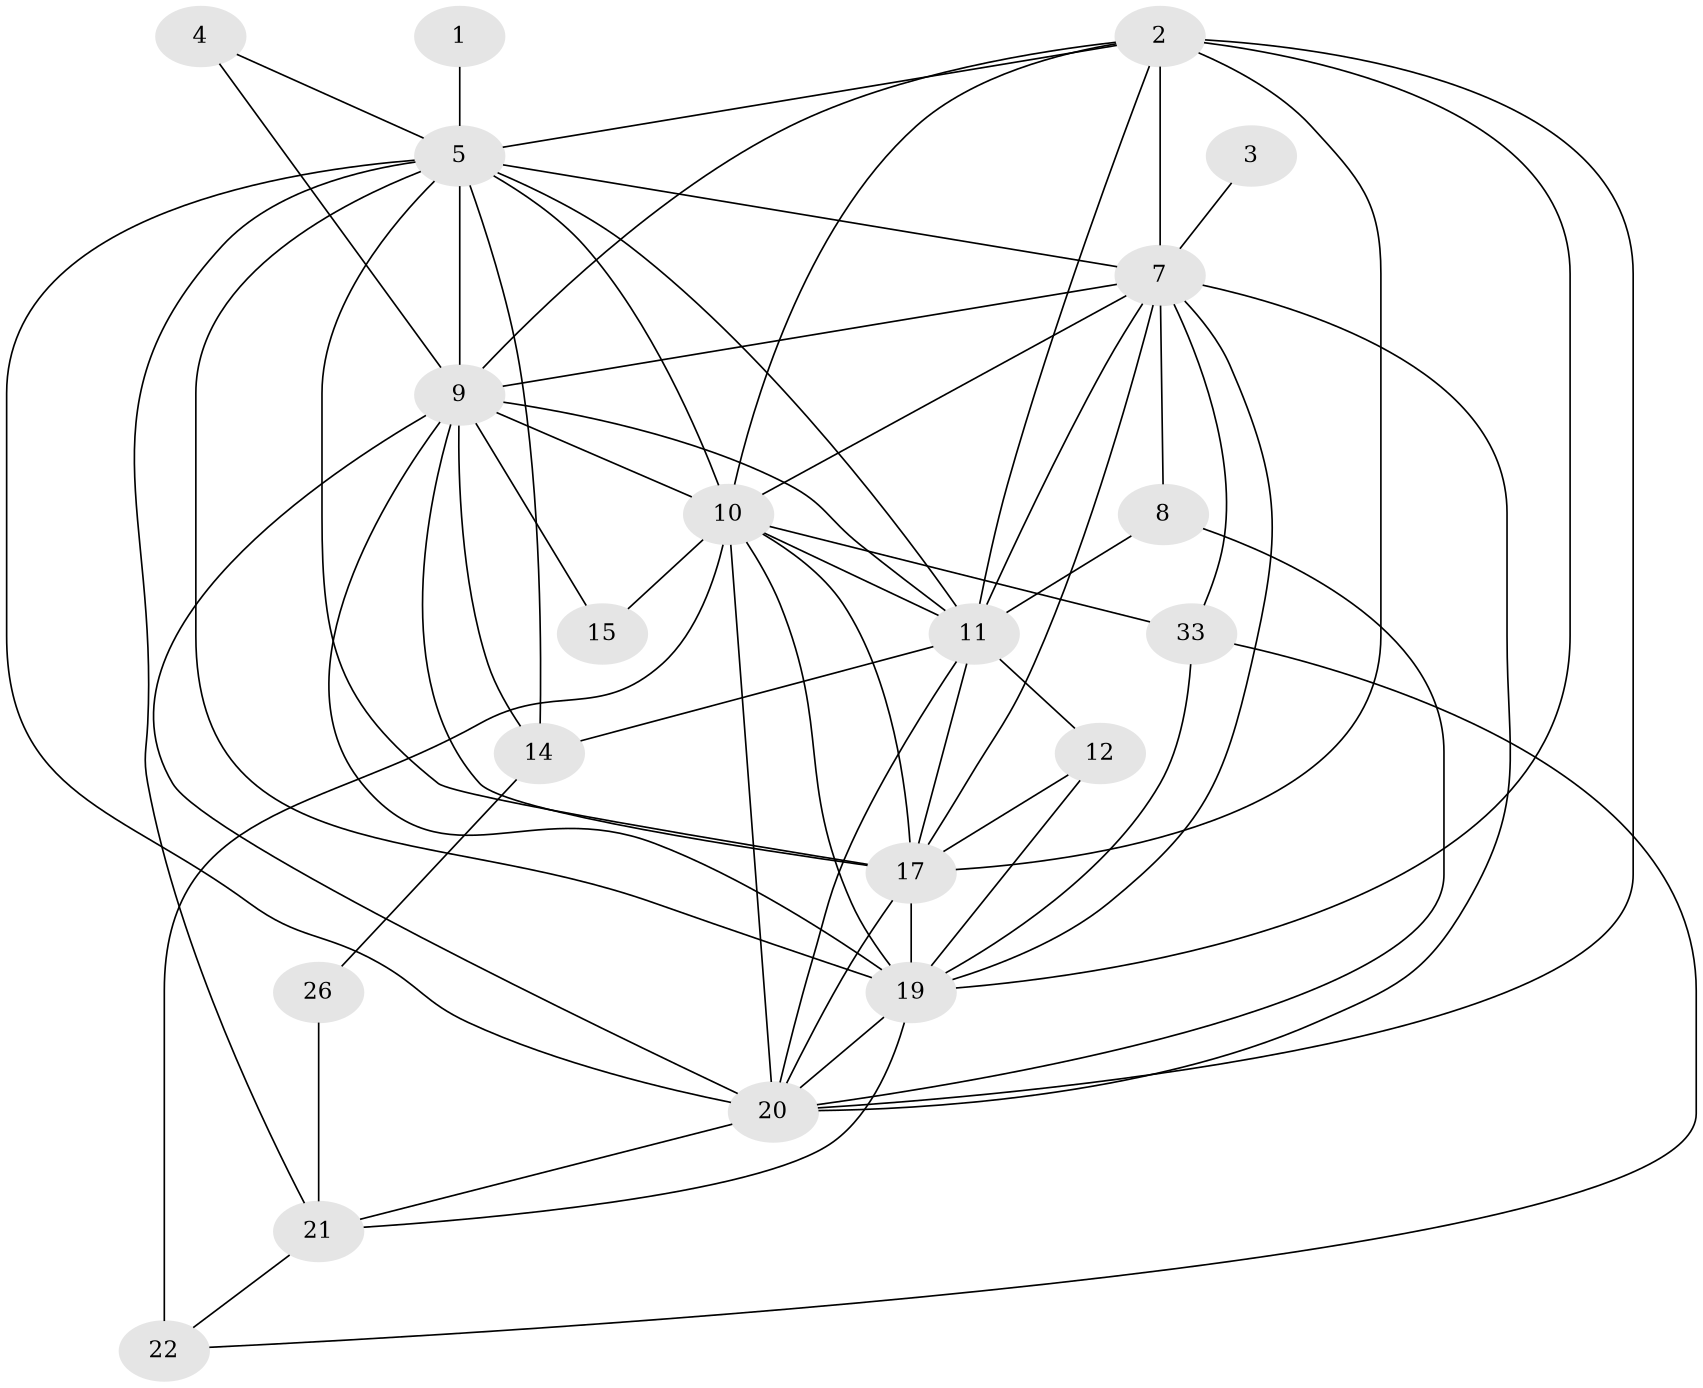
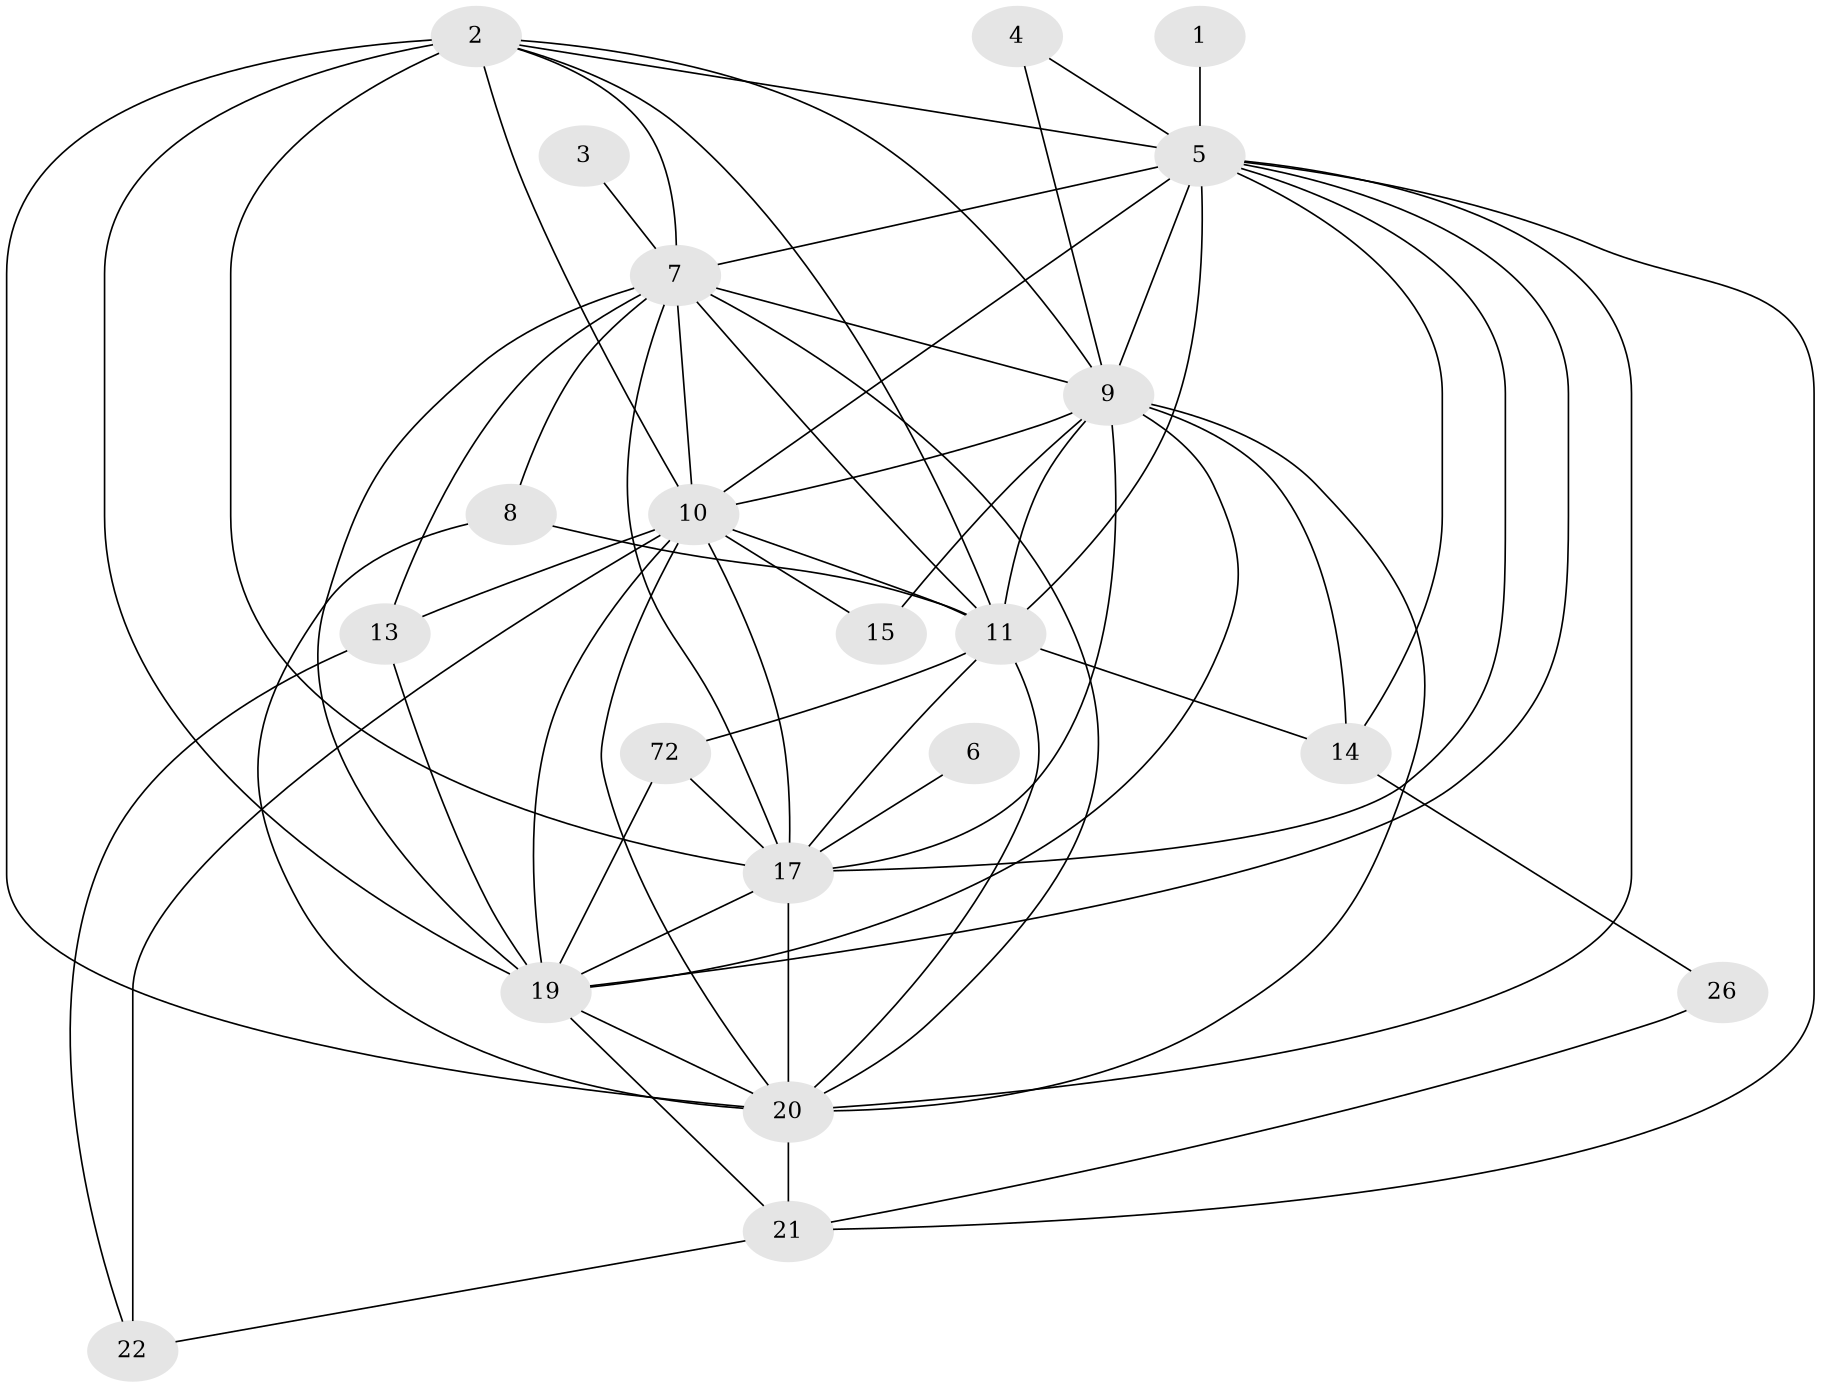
(1192, 634) -> (385, 634)
none -> (974, 754)
(1100, 754) -> (666, 754)
